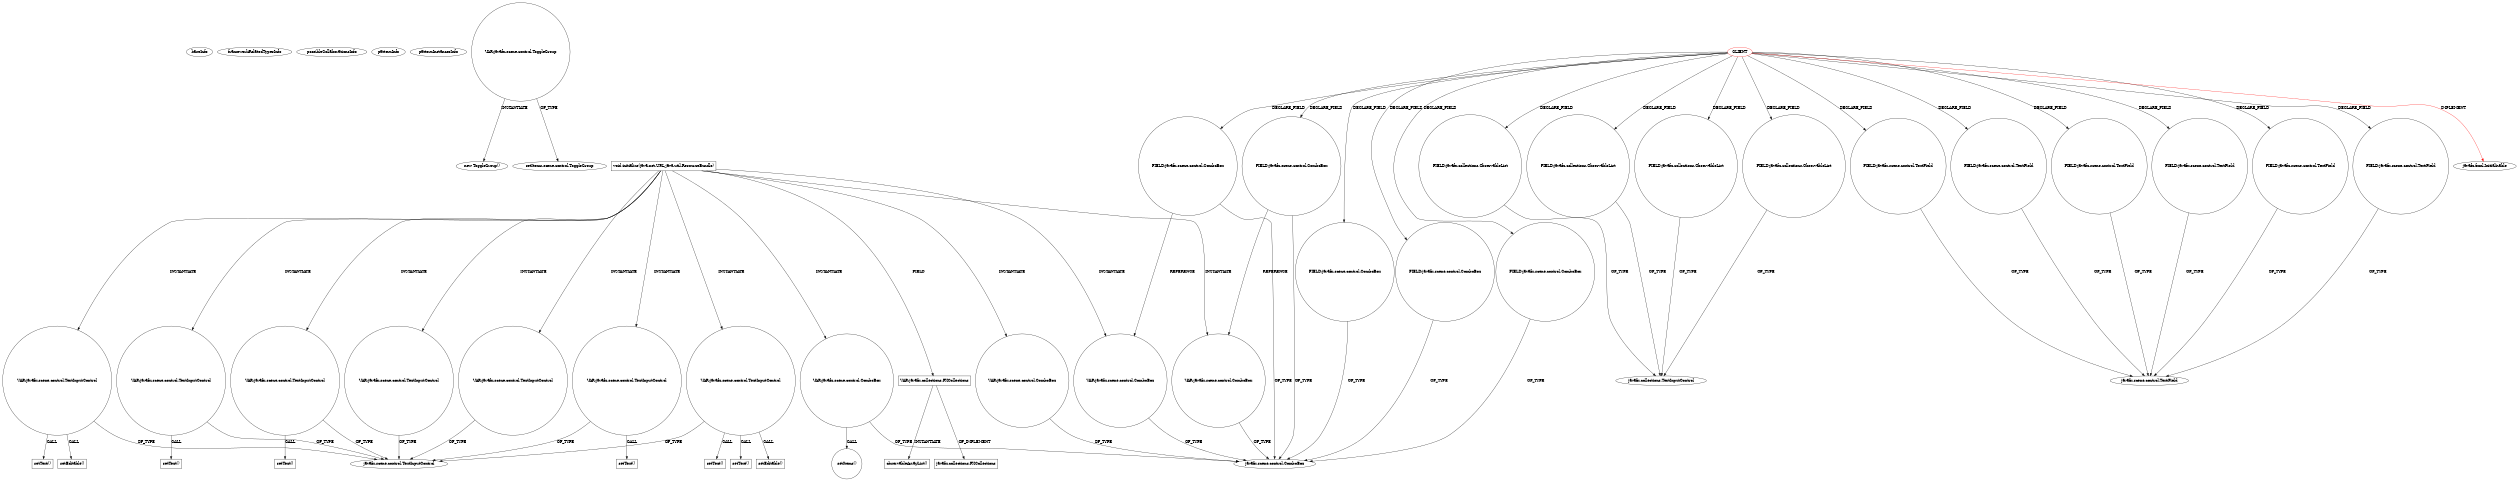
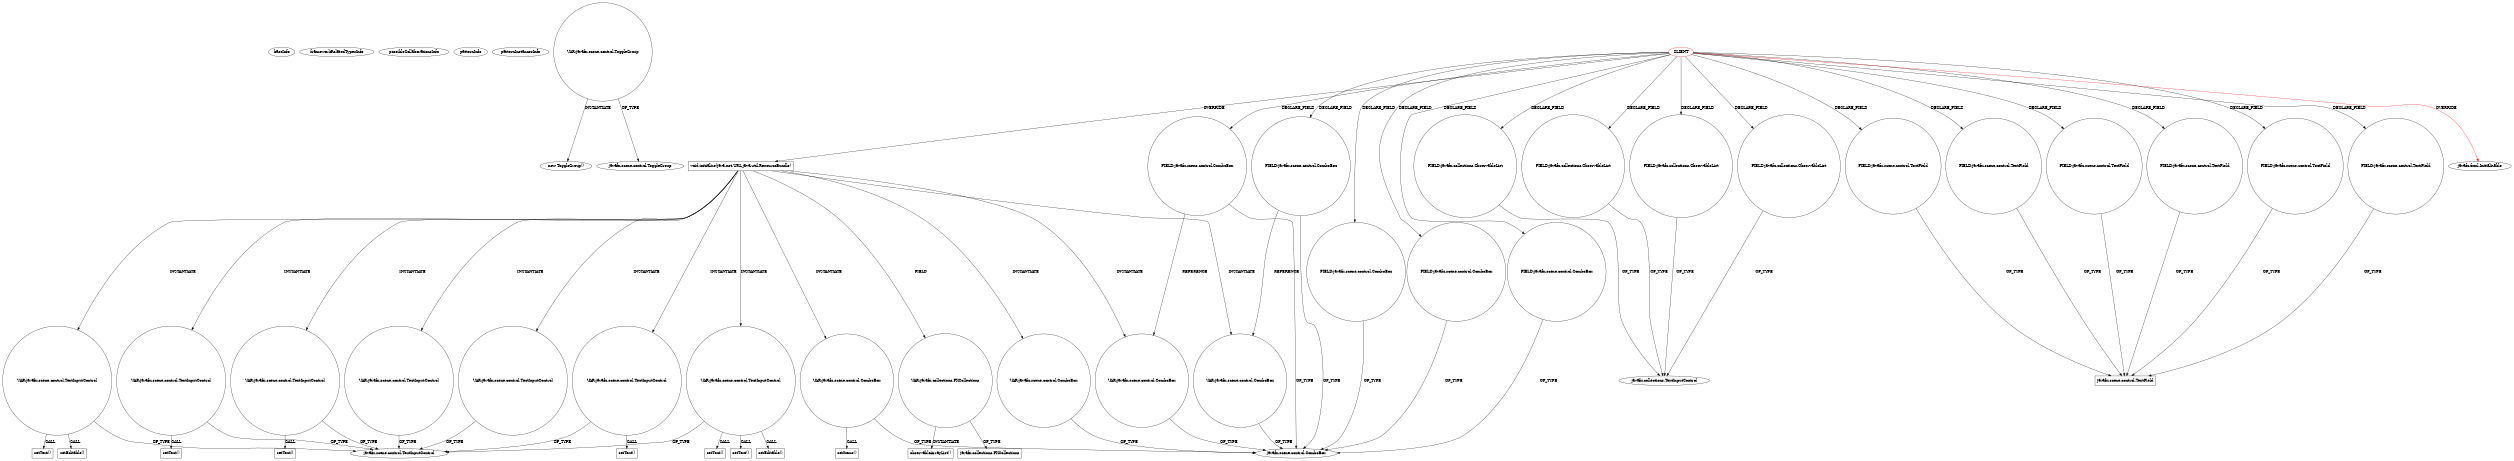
none -> (1223, 105)
(2453, 108) -> (2446, 108)
(560, 166) -> (640, 166)
(934, 381) -> (945, 381)
(2149, 381) -> (2125, 381)
(975, 442) -> (992, 442)
(847, 464) -> (847, 453)
